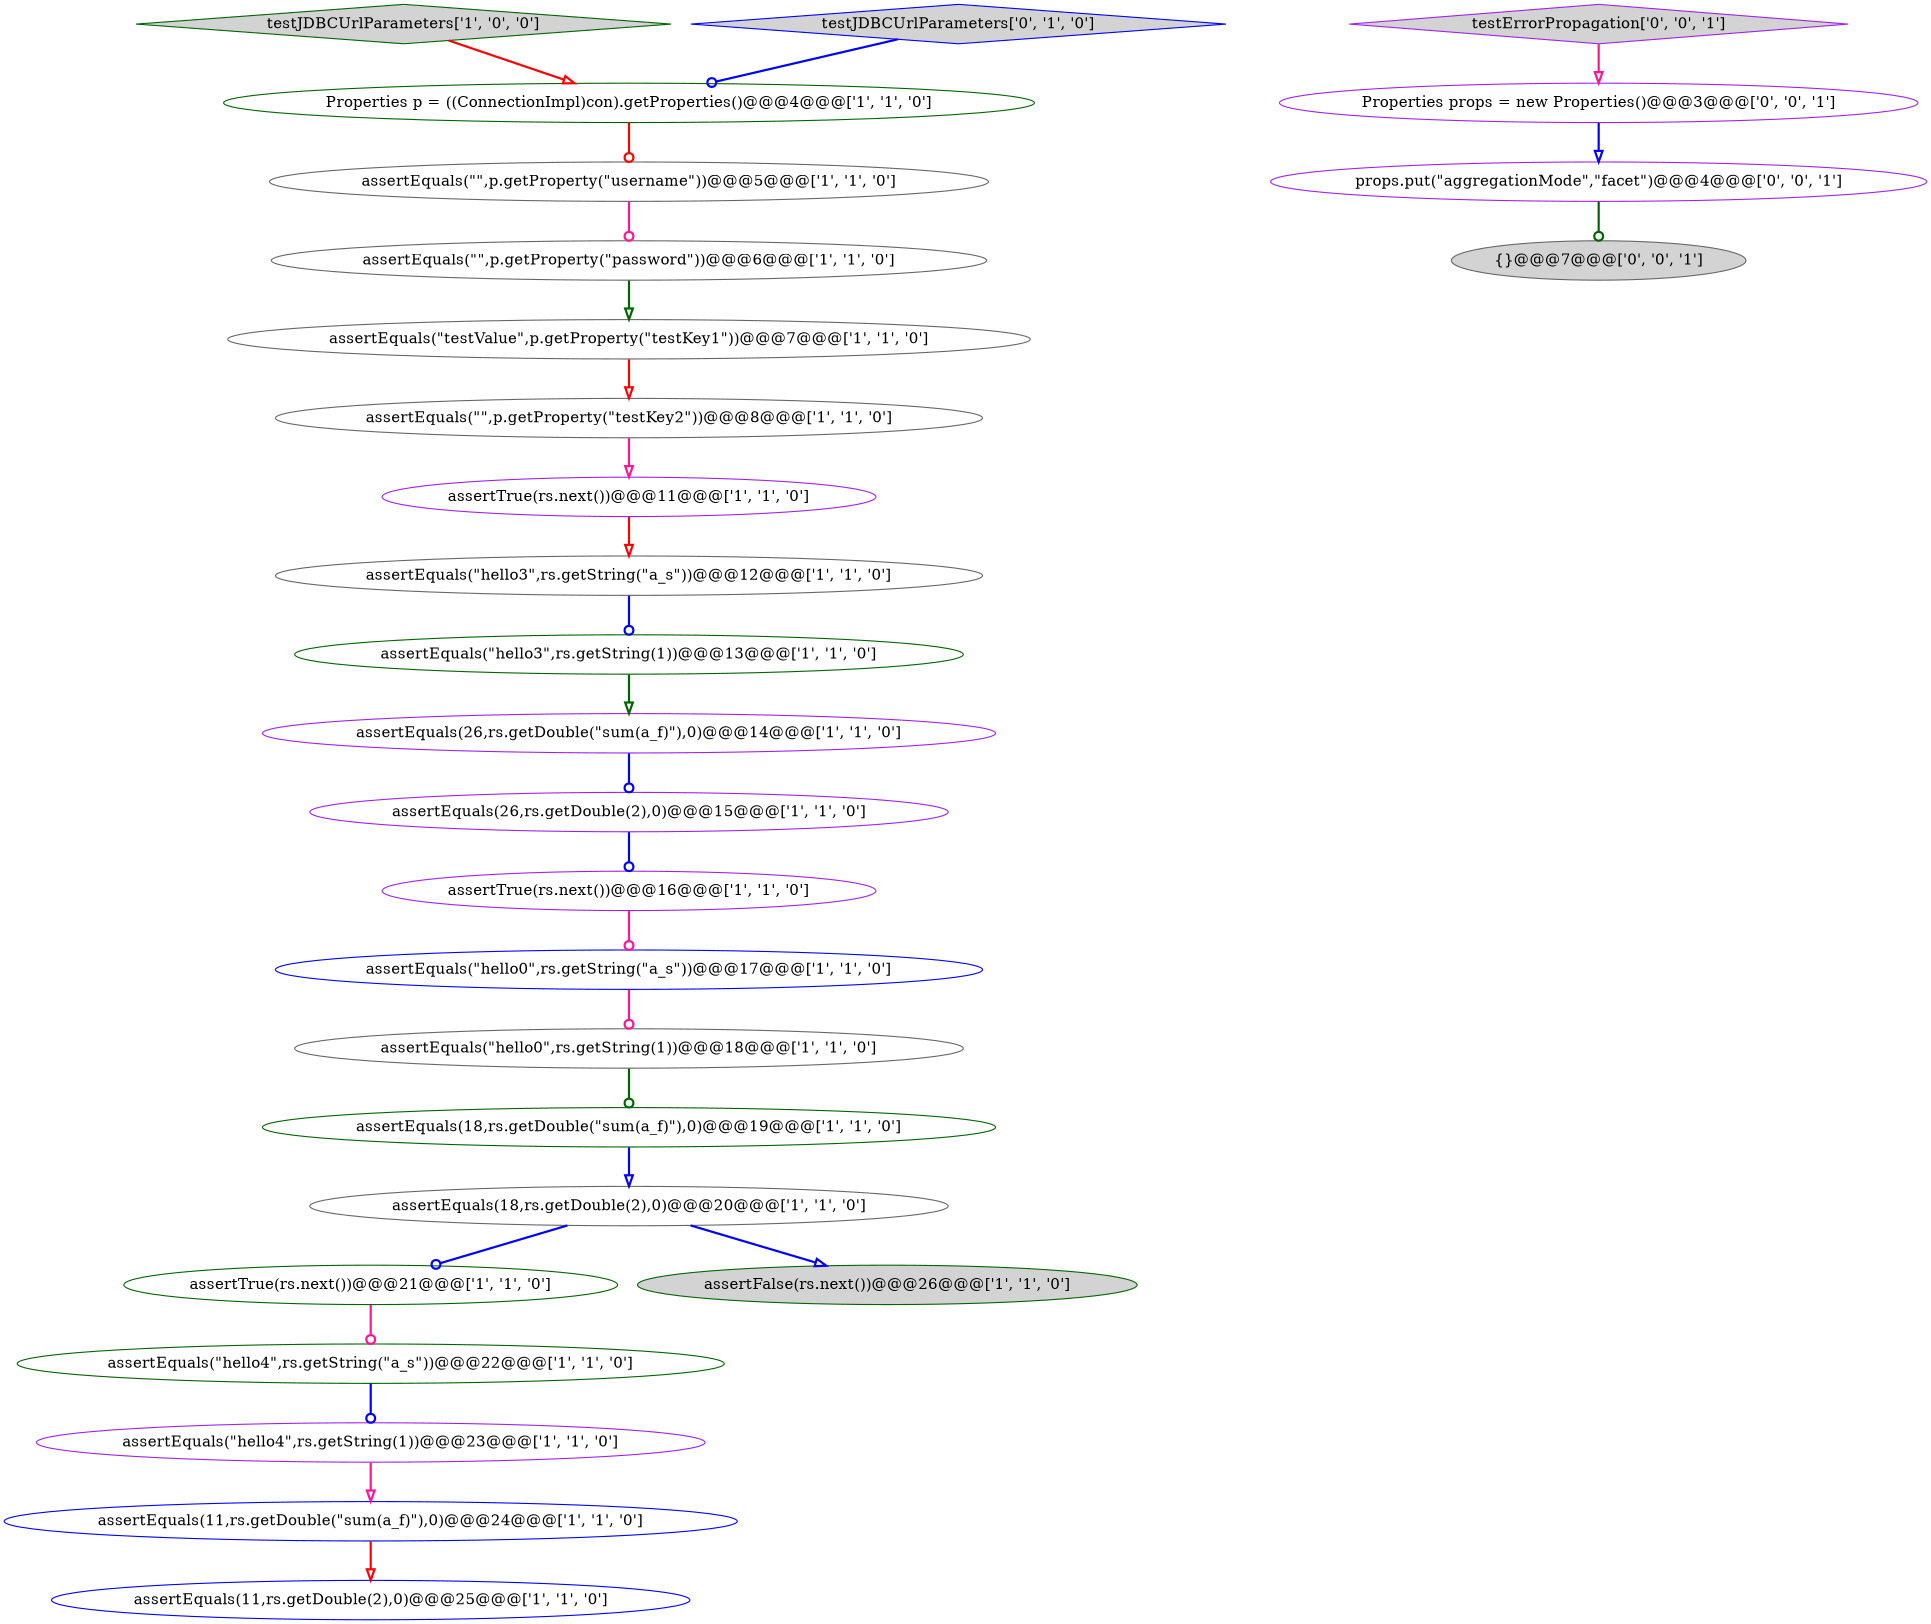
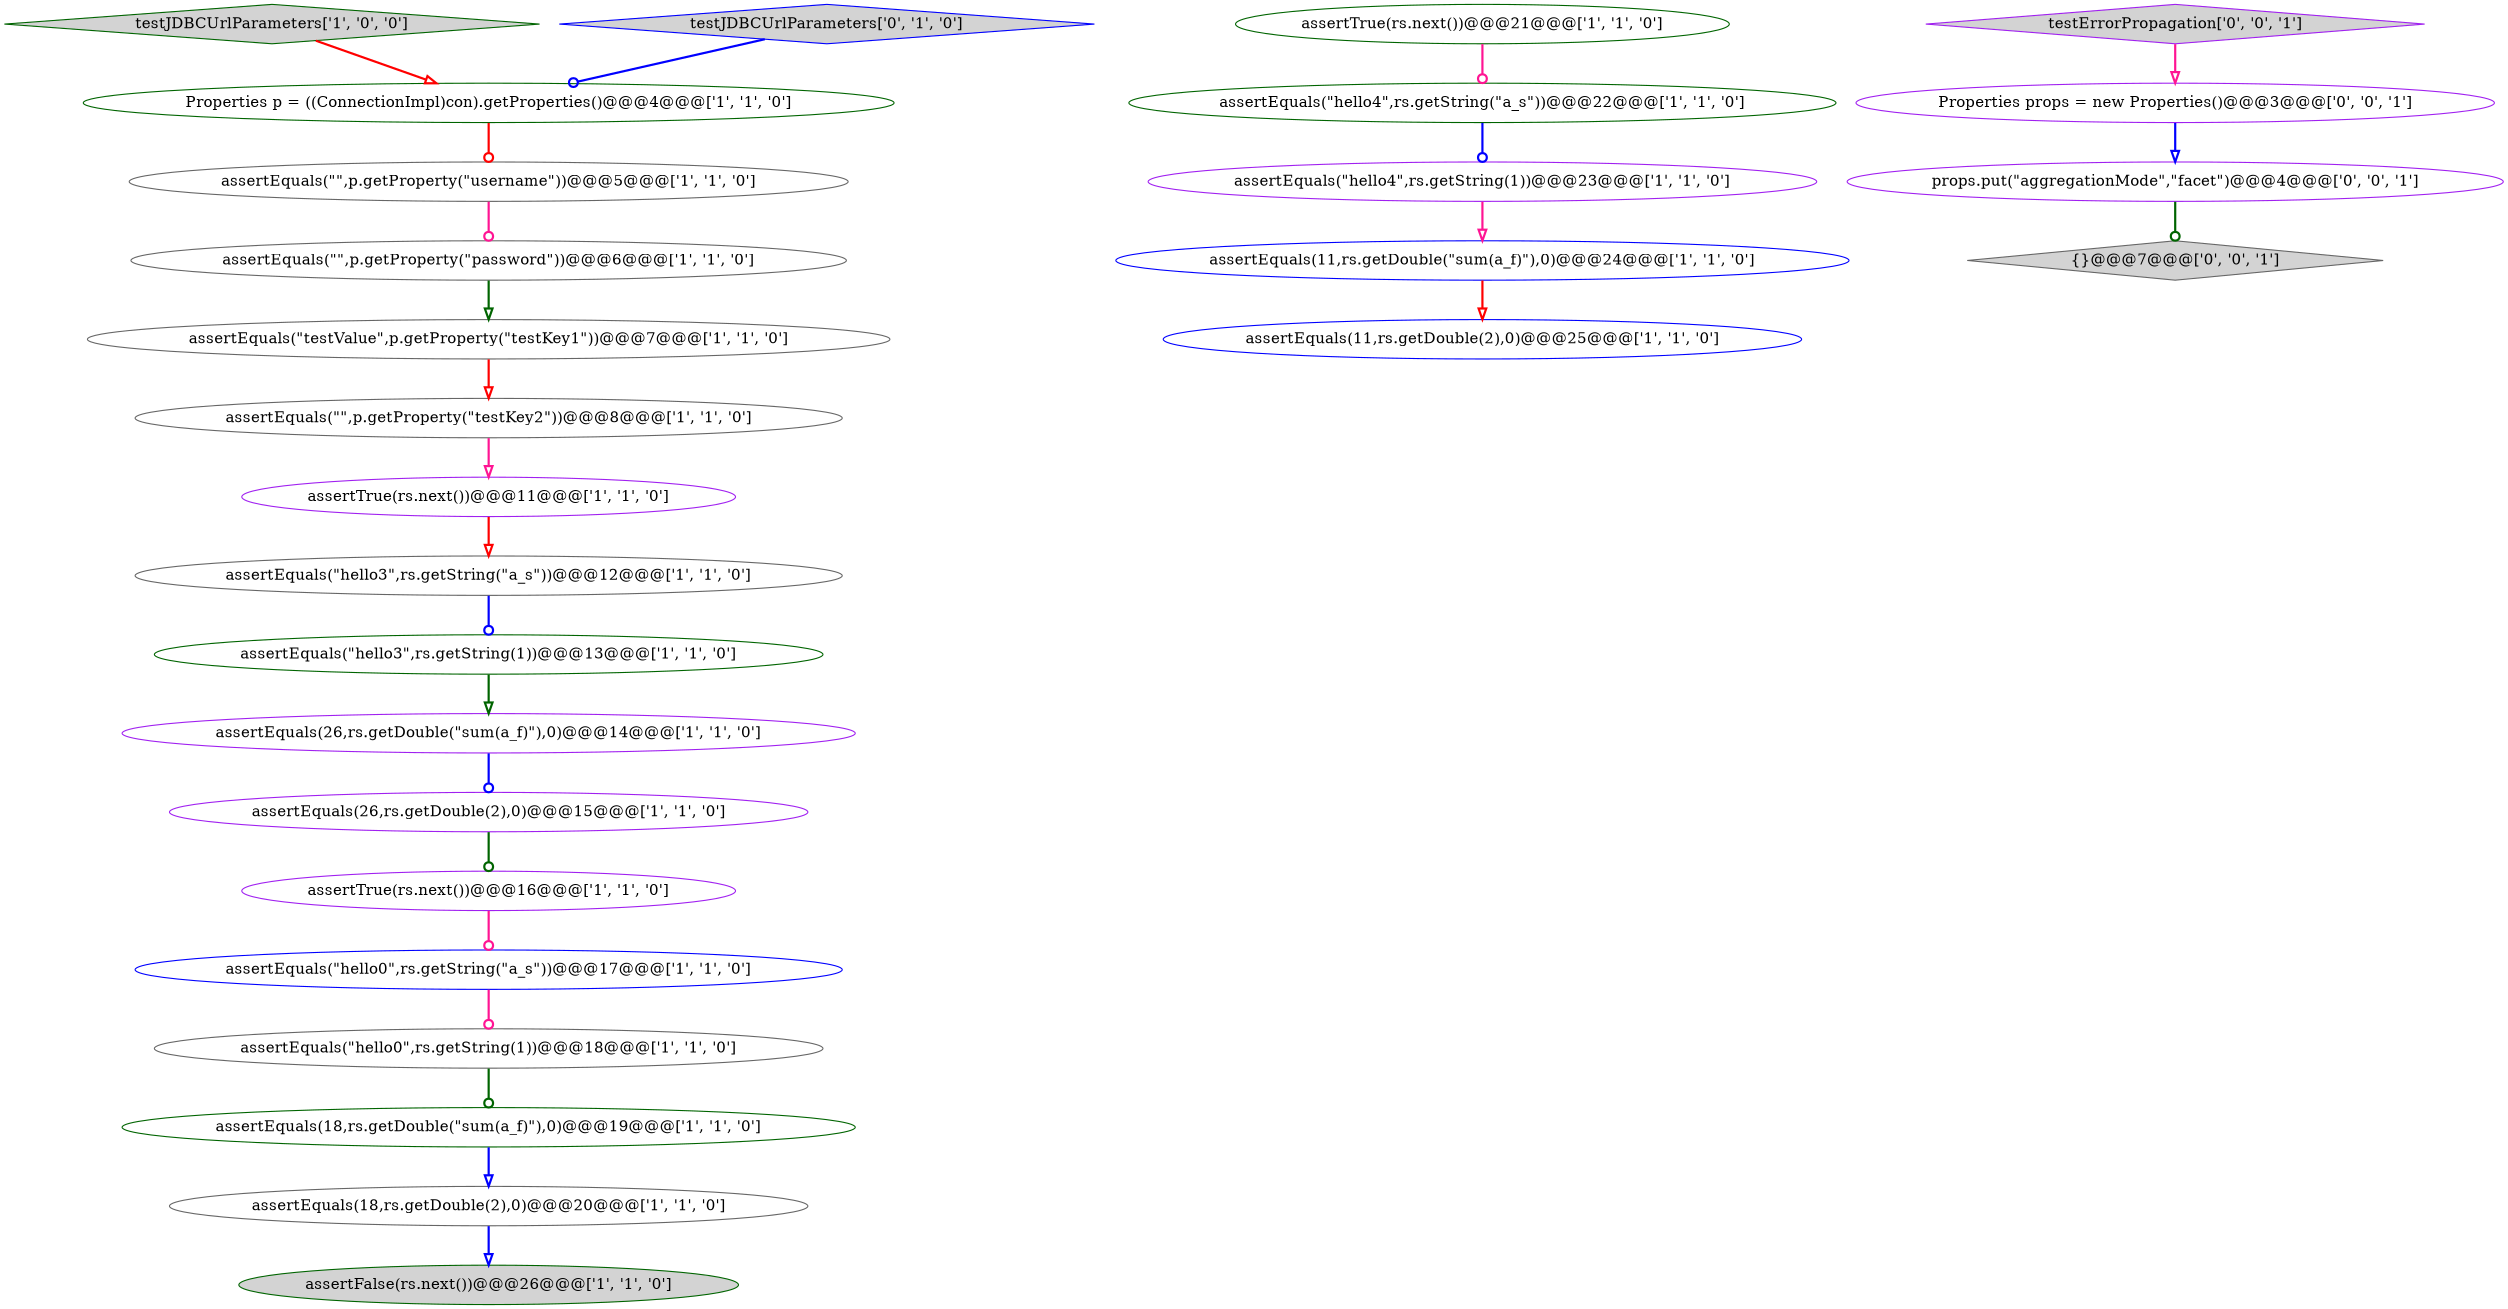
(1599, 260) -> (2175, 260)
(629, 847) -> (489, 847)
(504, 1244) -> none
